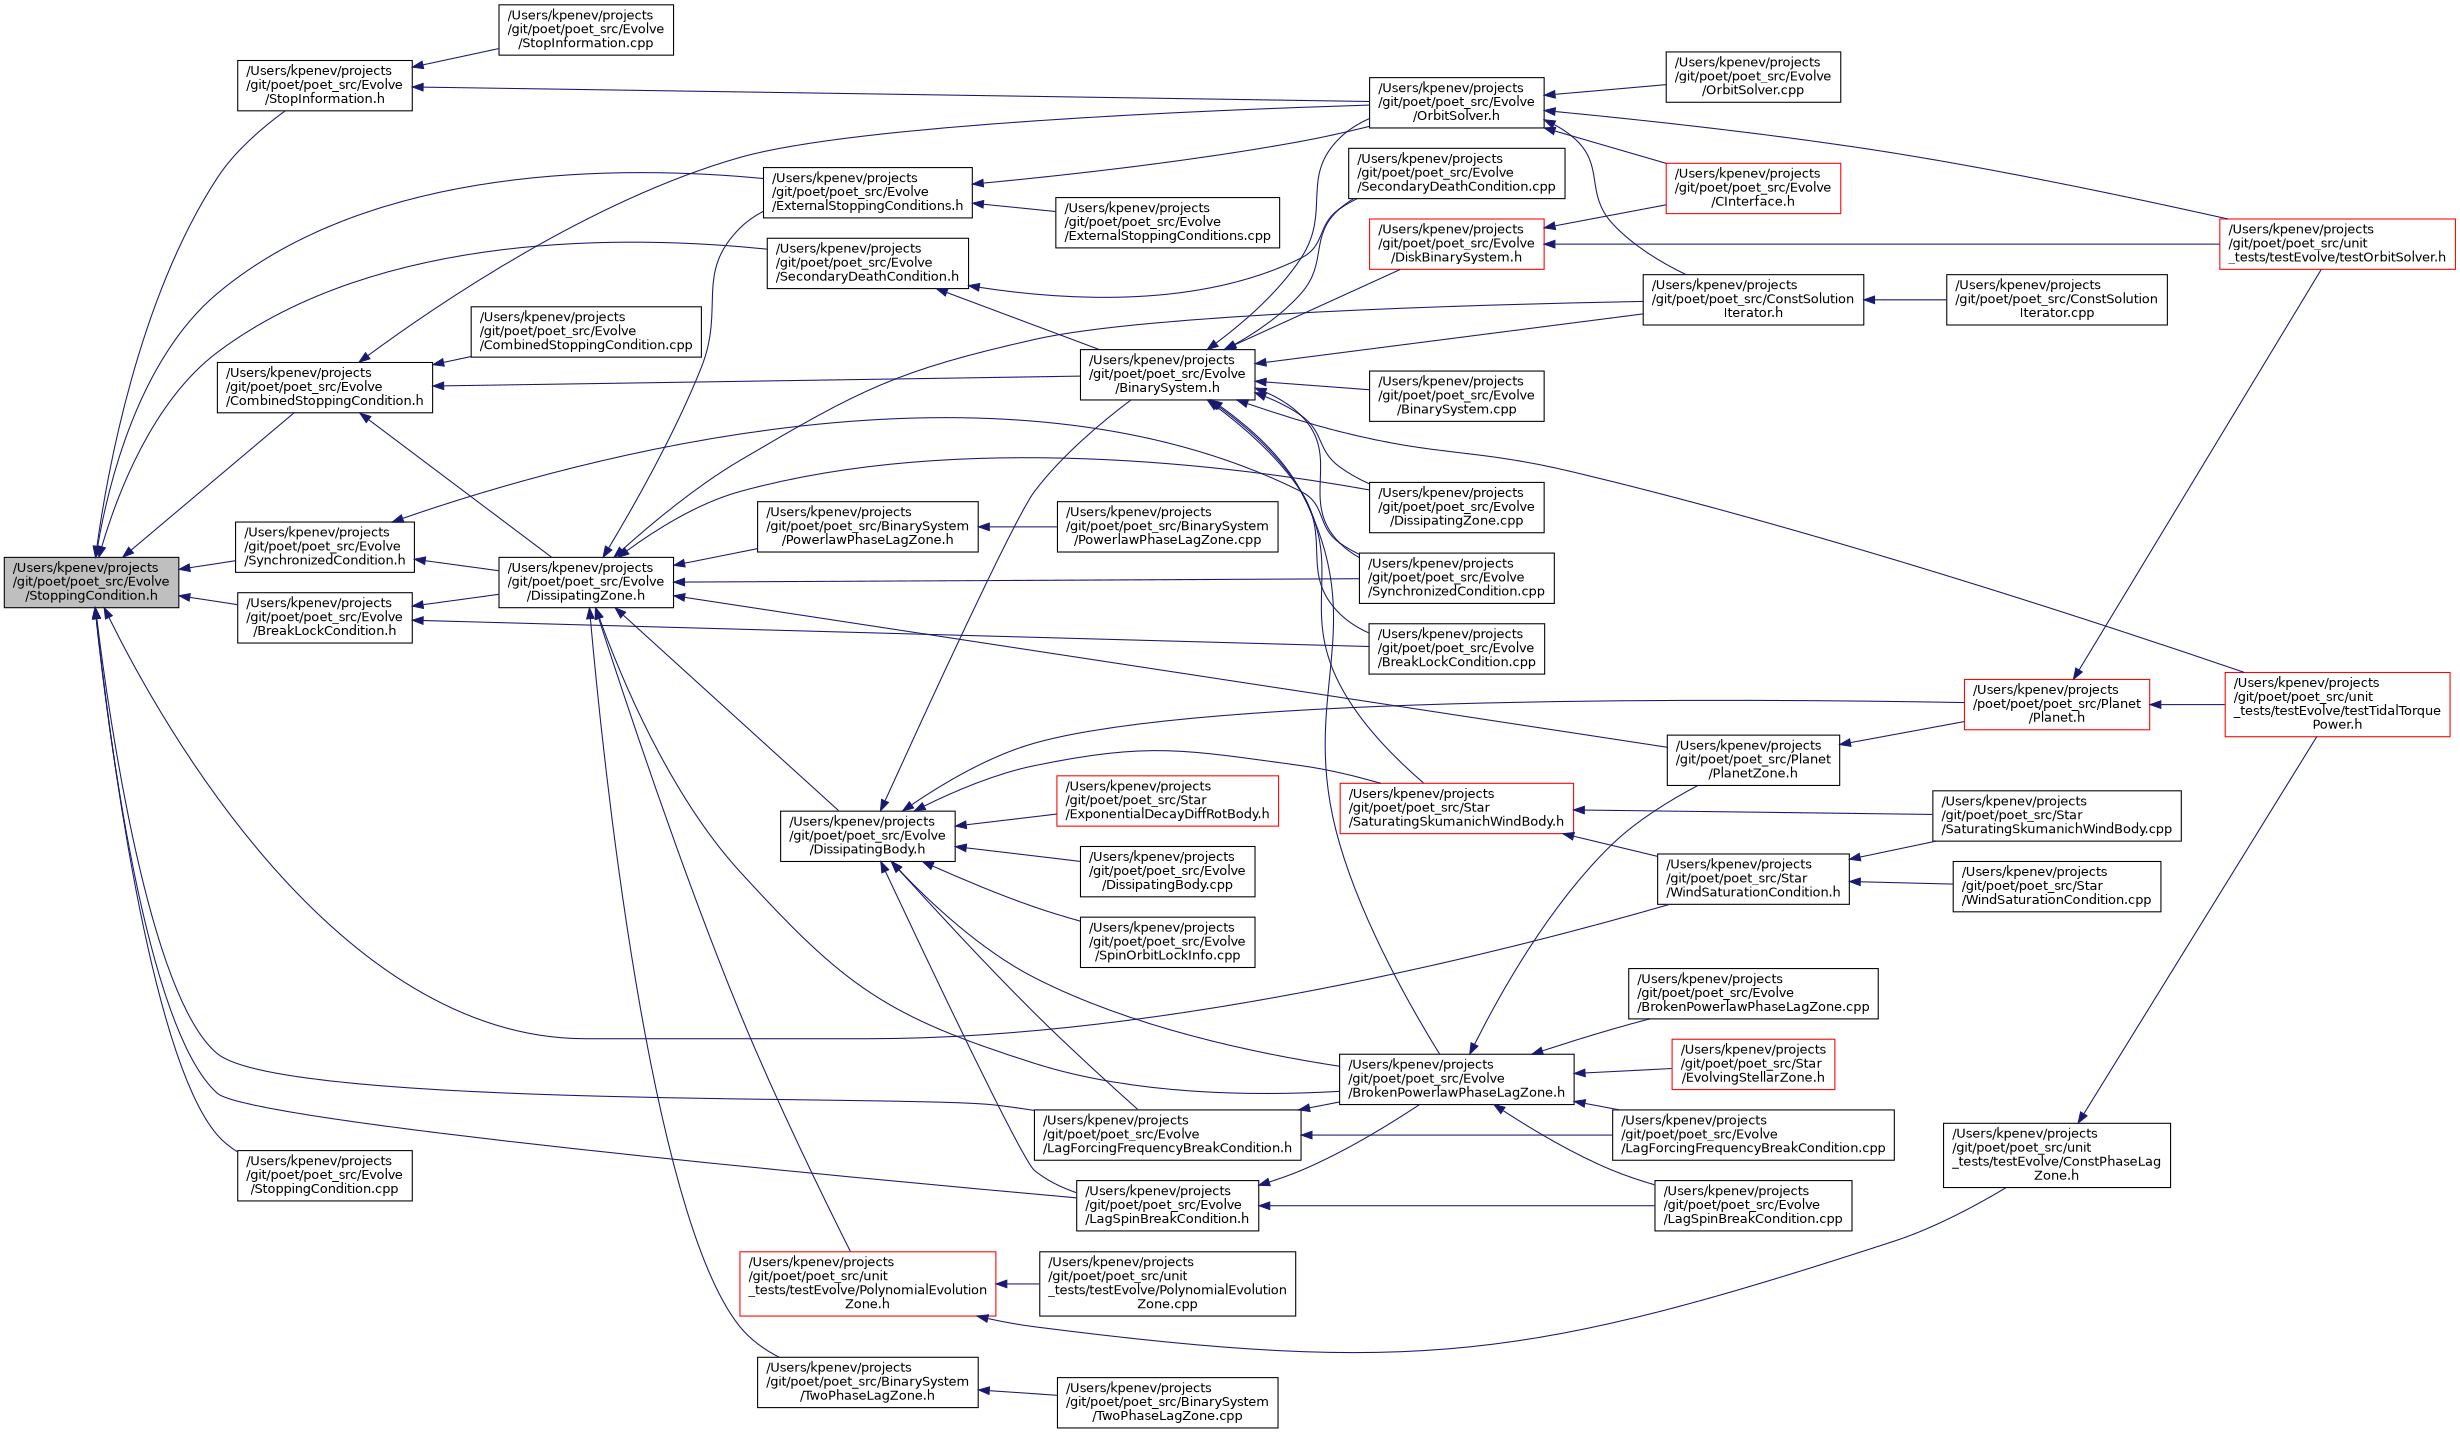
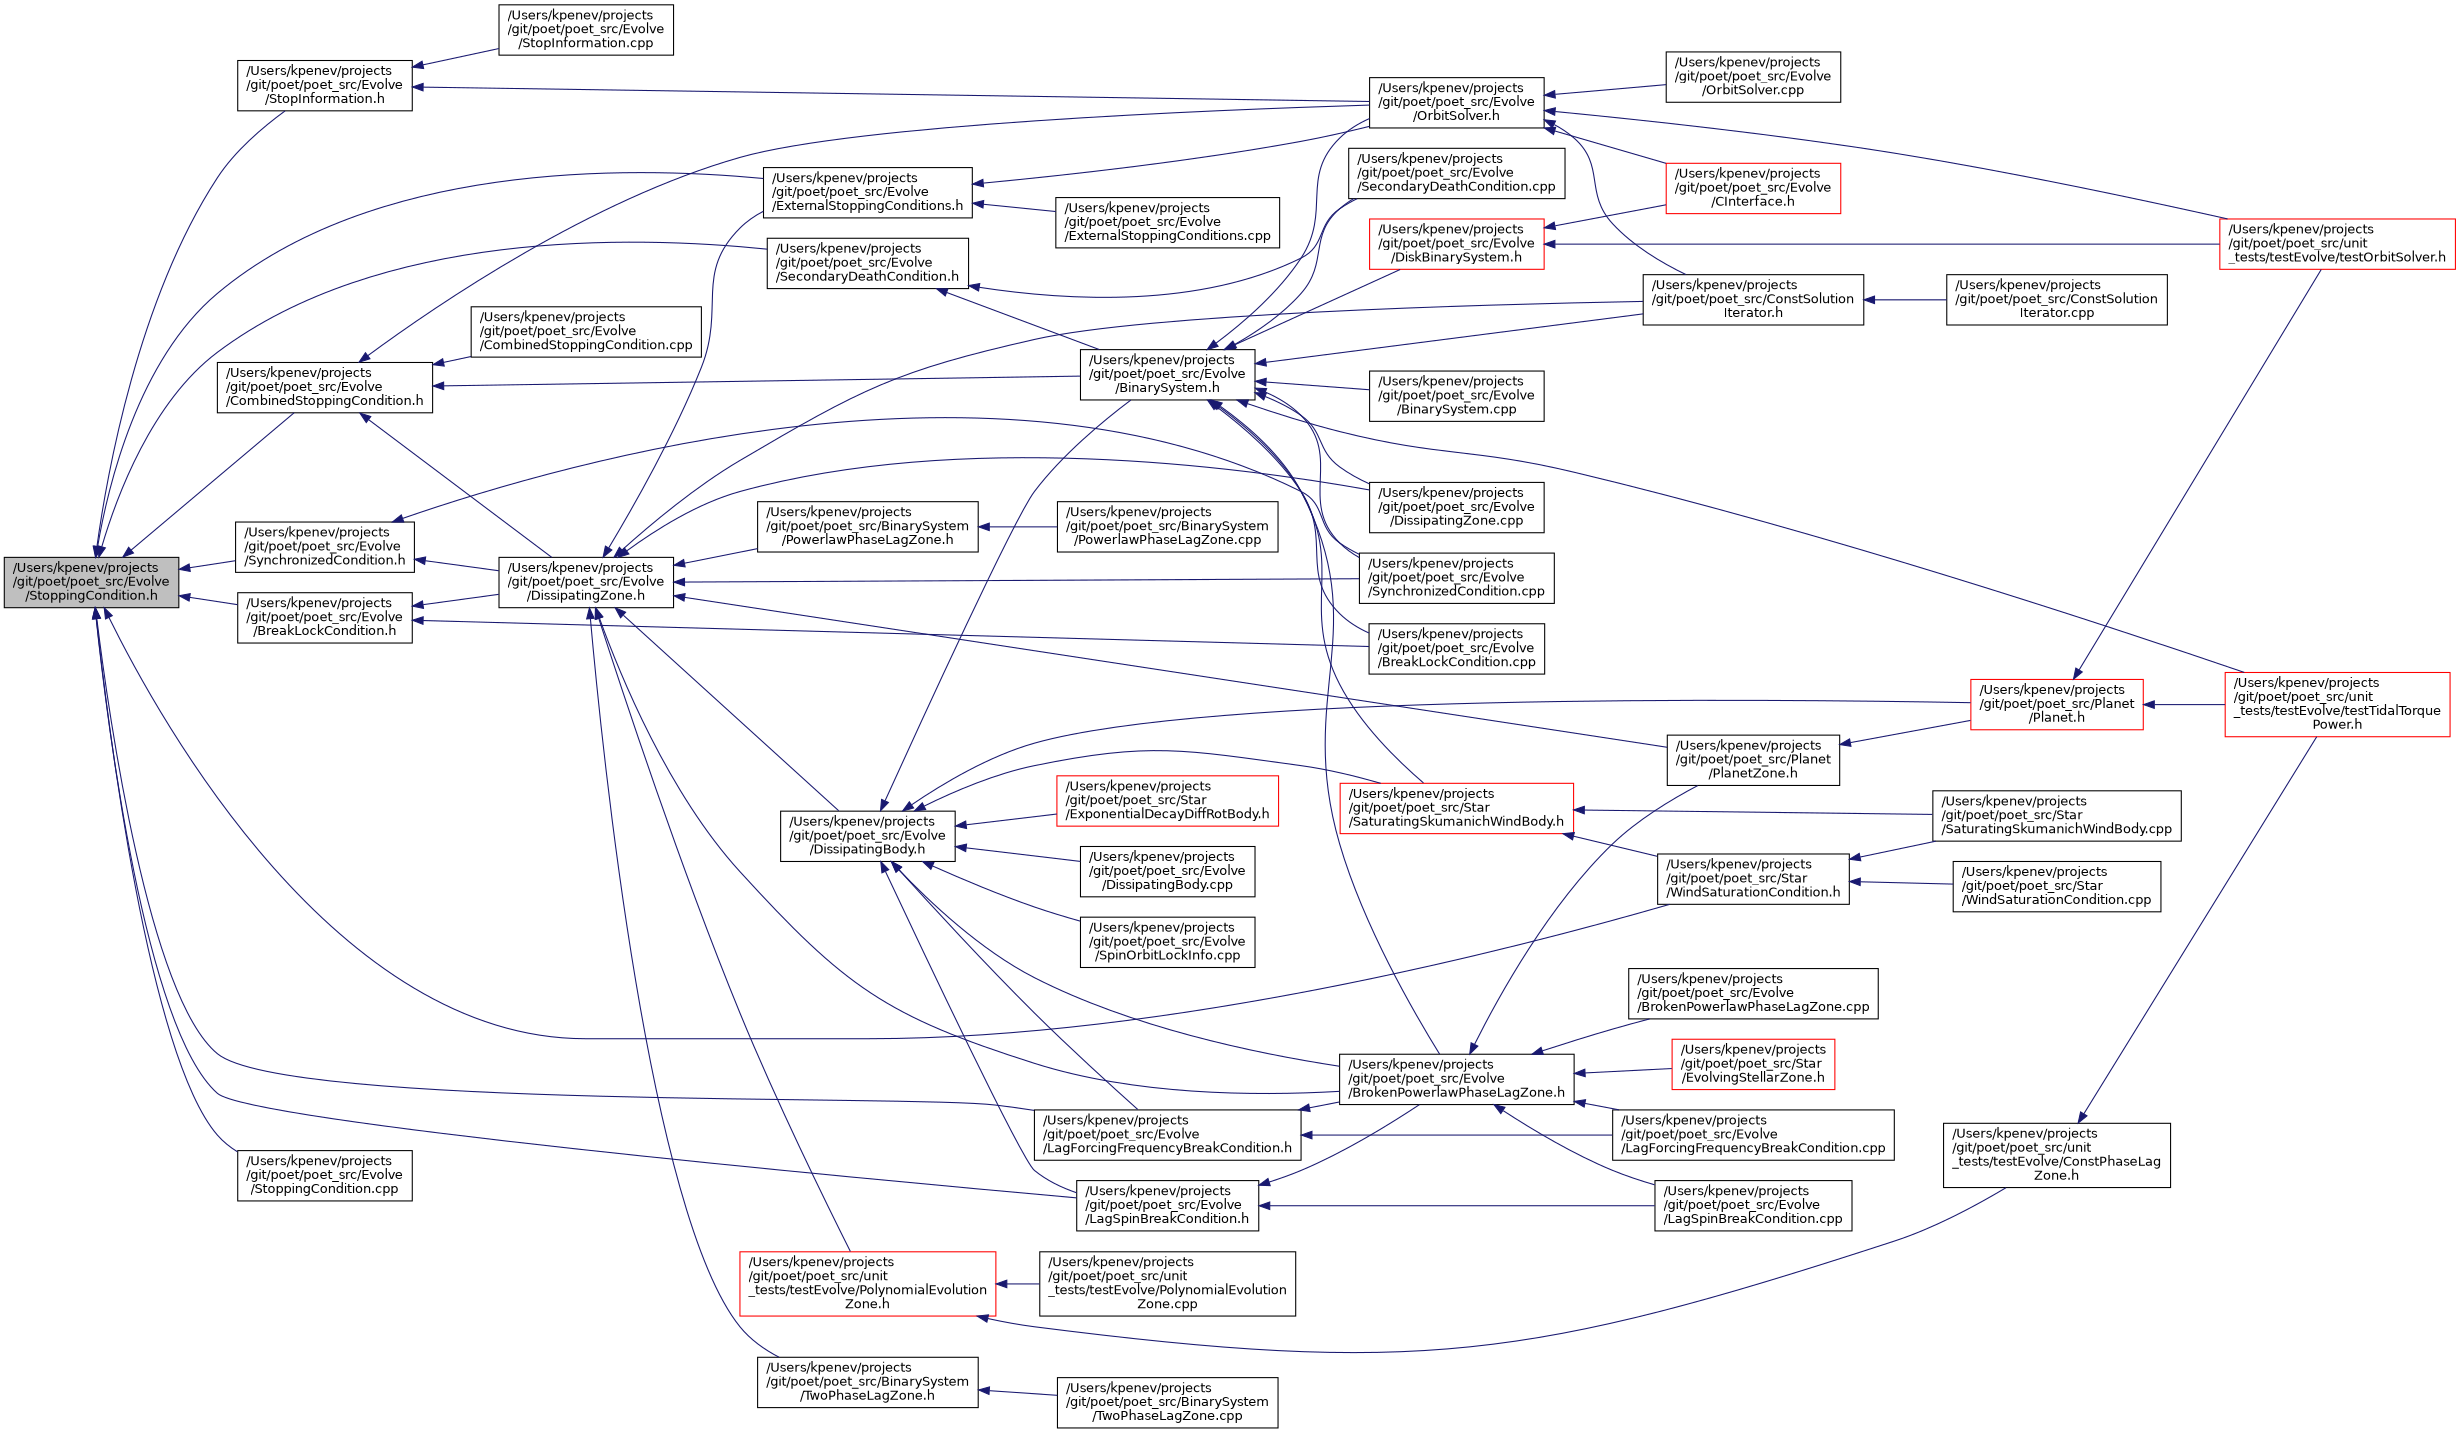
(2057, 705) -> (2057, 705)
